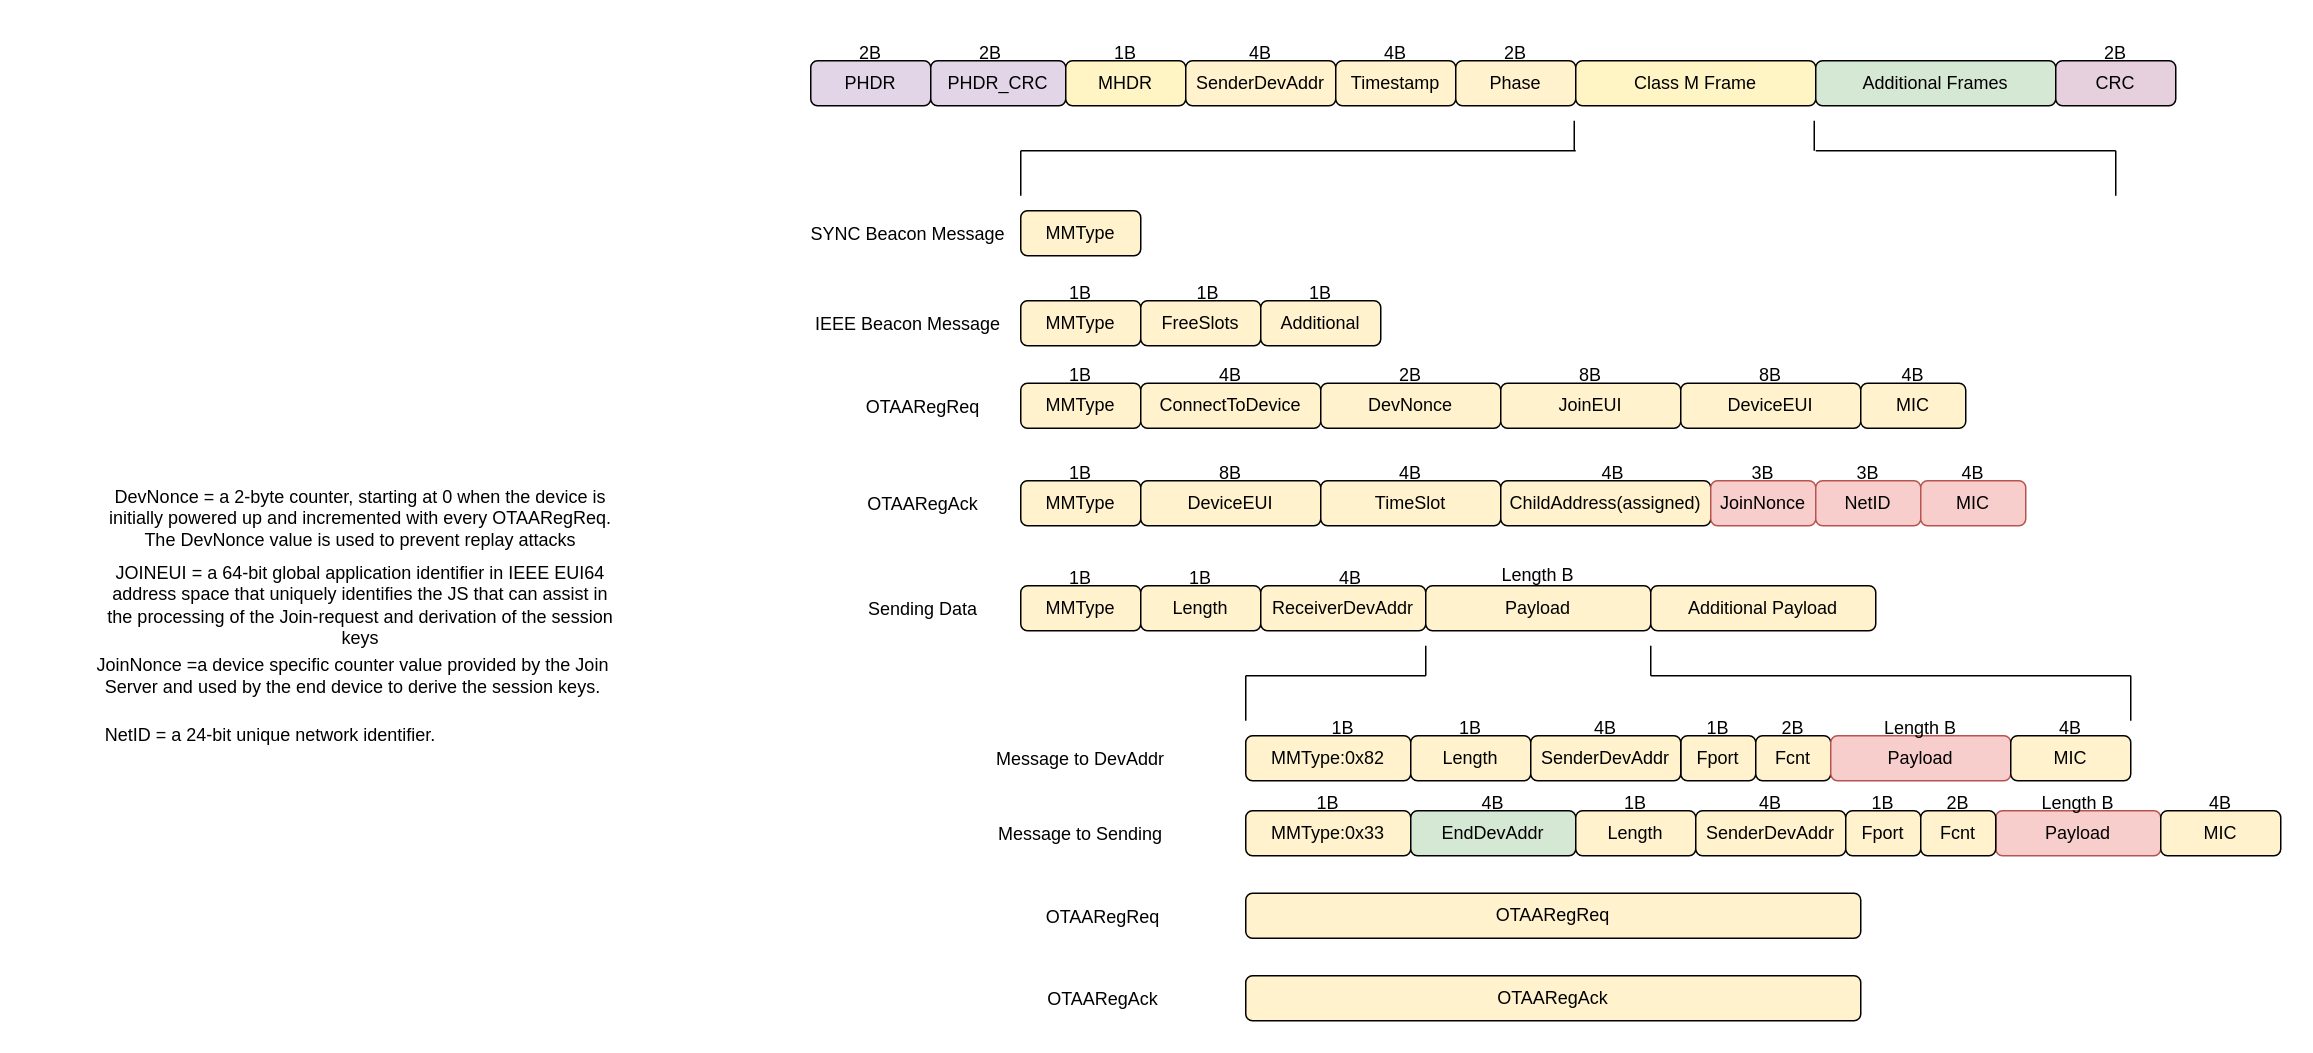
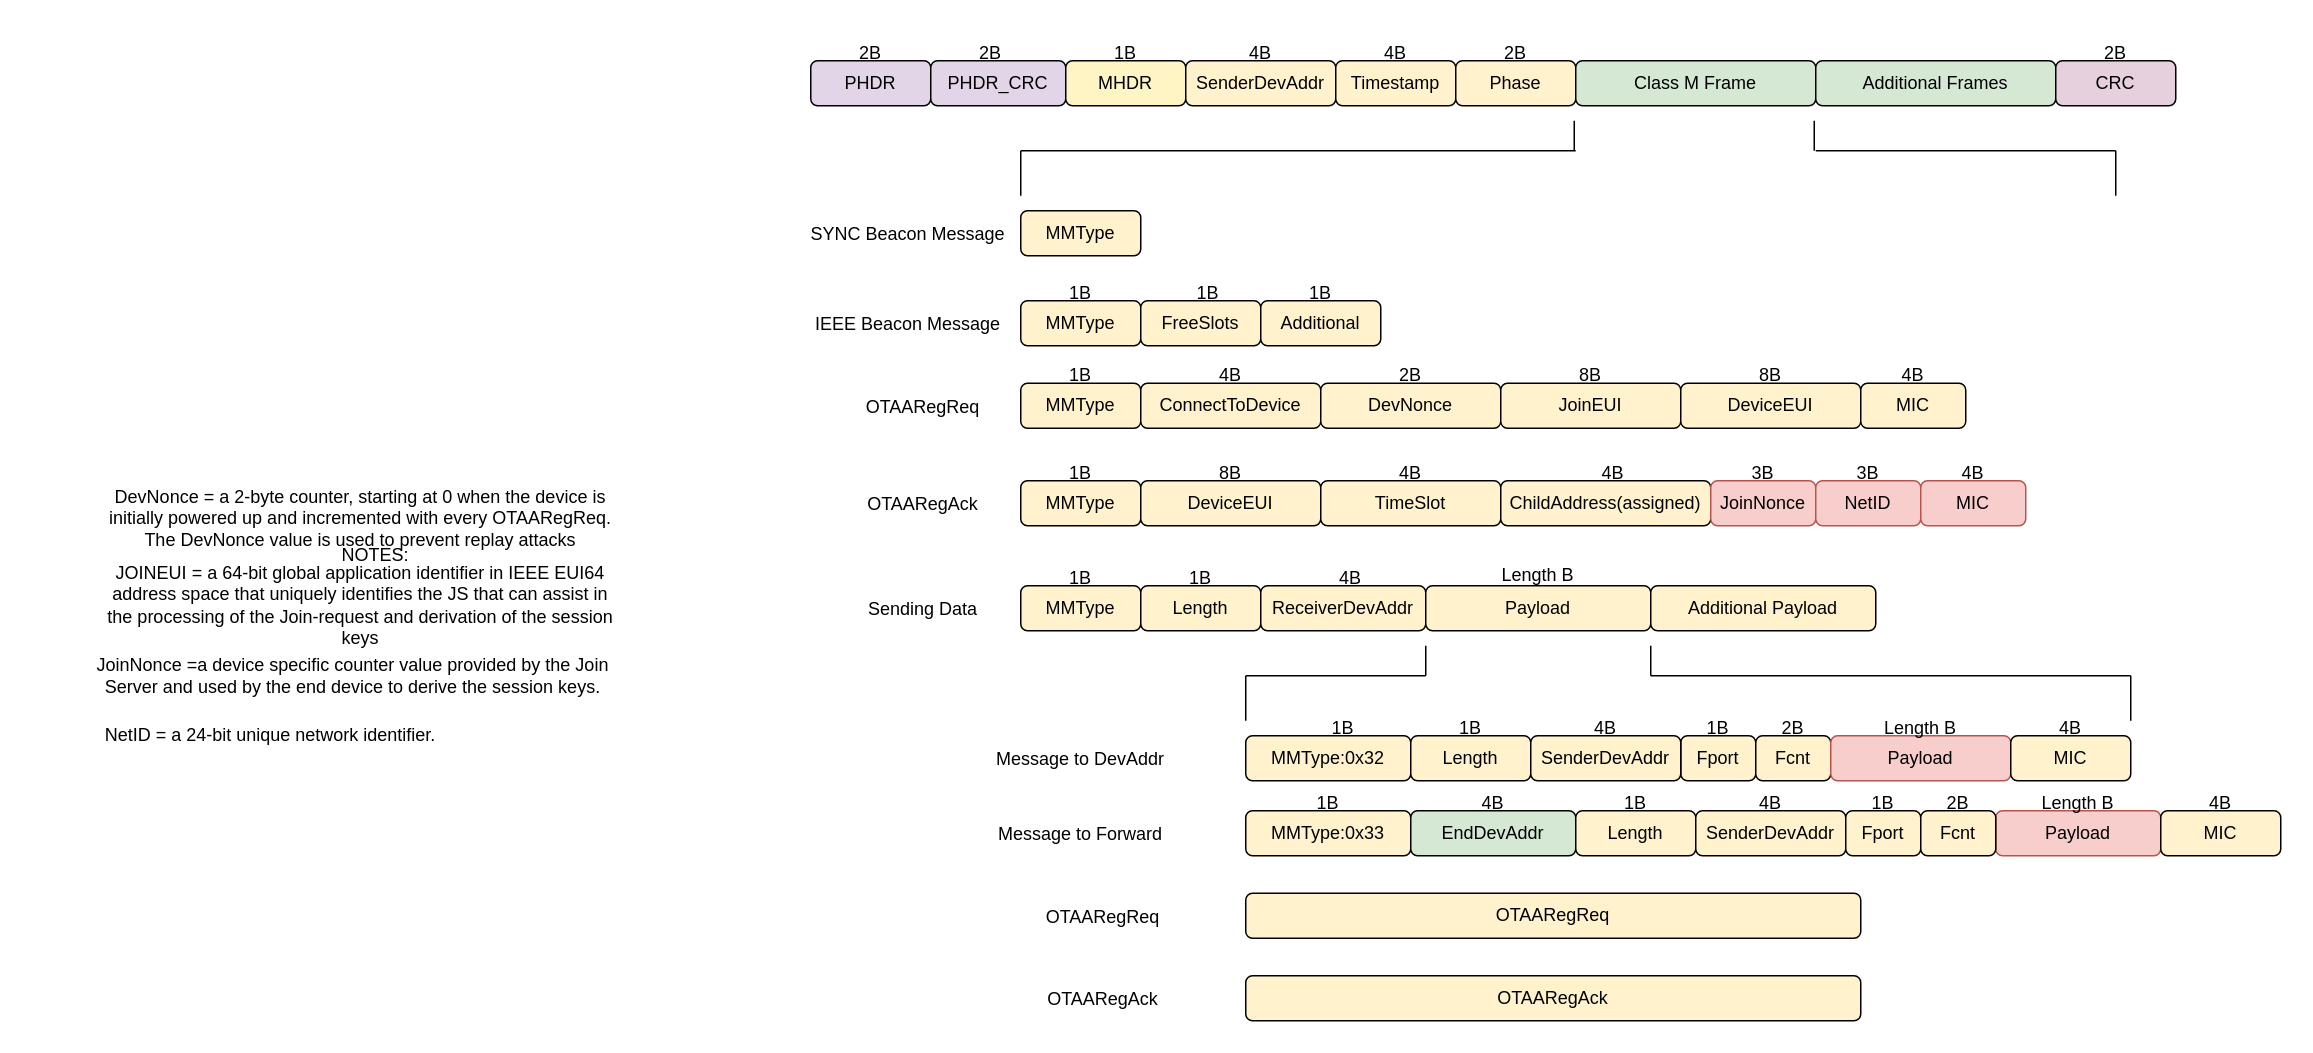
(1696, 83) -> (1696, 83)
none -> (376, 556)
(1328, 758) -> (1328, 758)
(1081, 835) -> (1081, 835)
